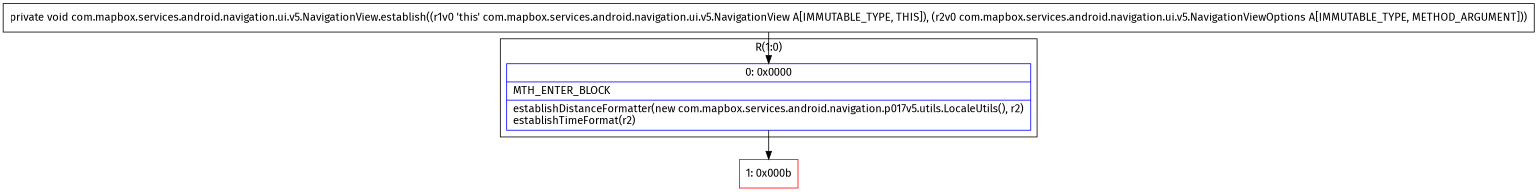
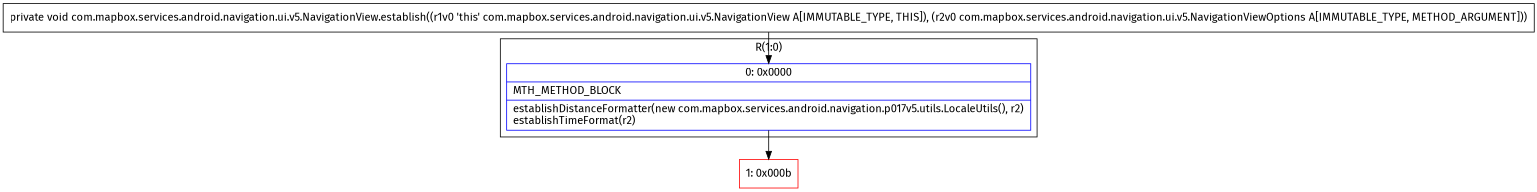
(562, 91) -> (567, 91)
